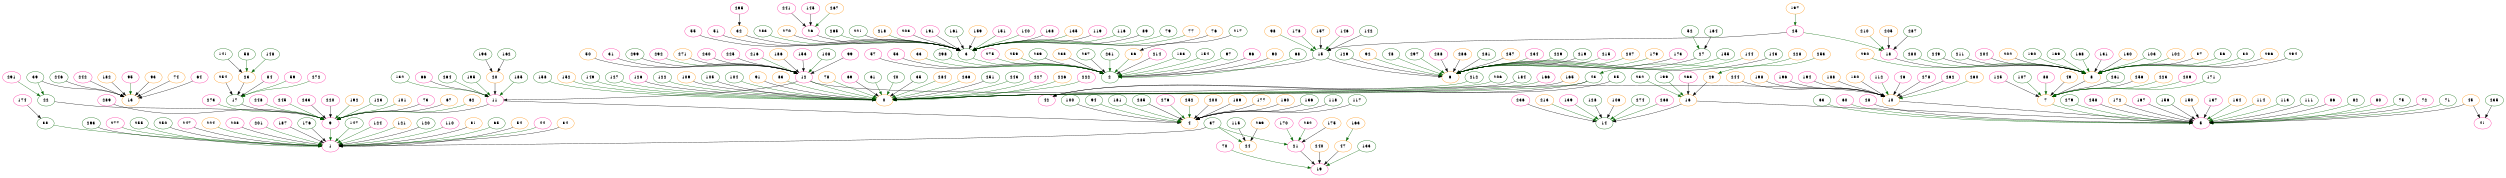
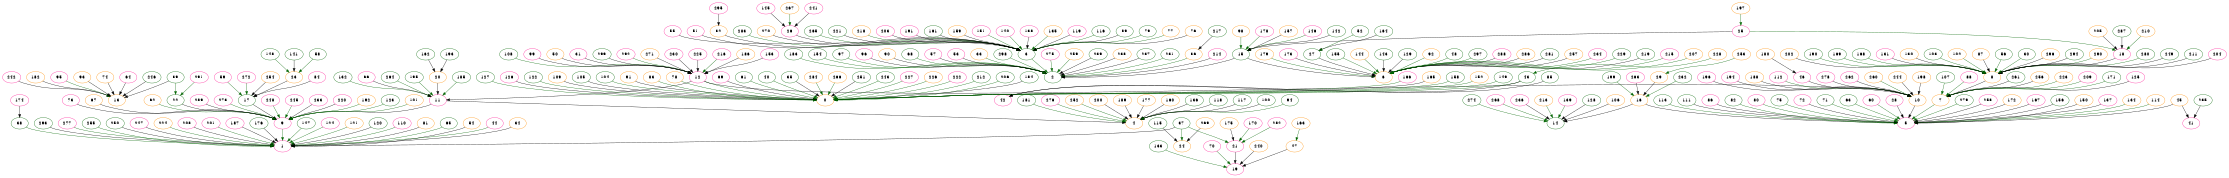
(2069, 77) -> none
(1872, 88) -> (1782, 65)
(1142, 100) -> none
